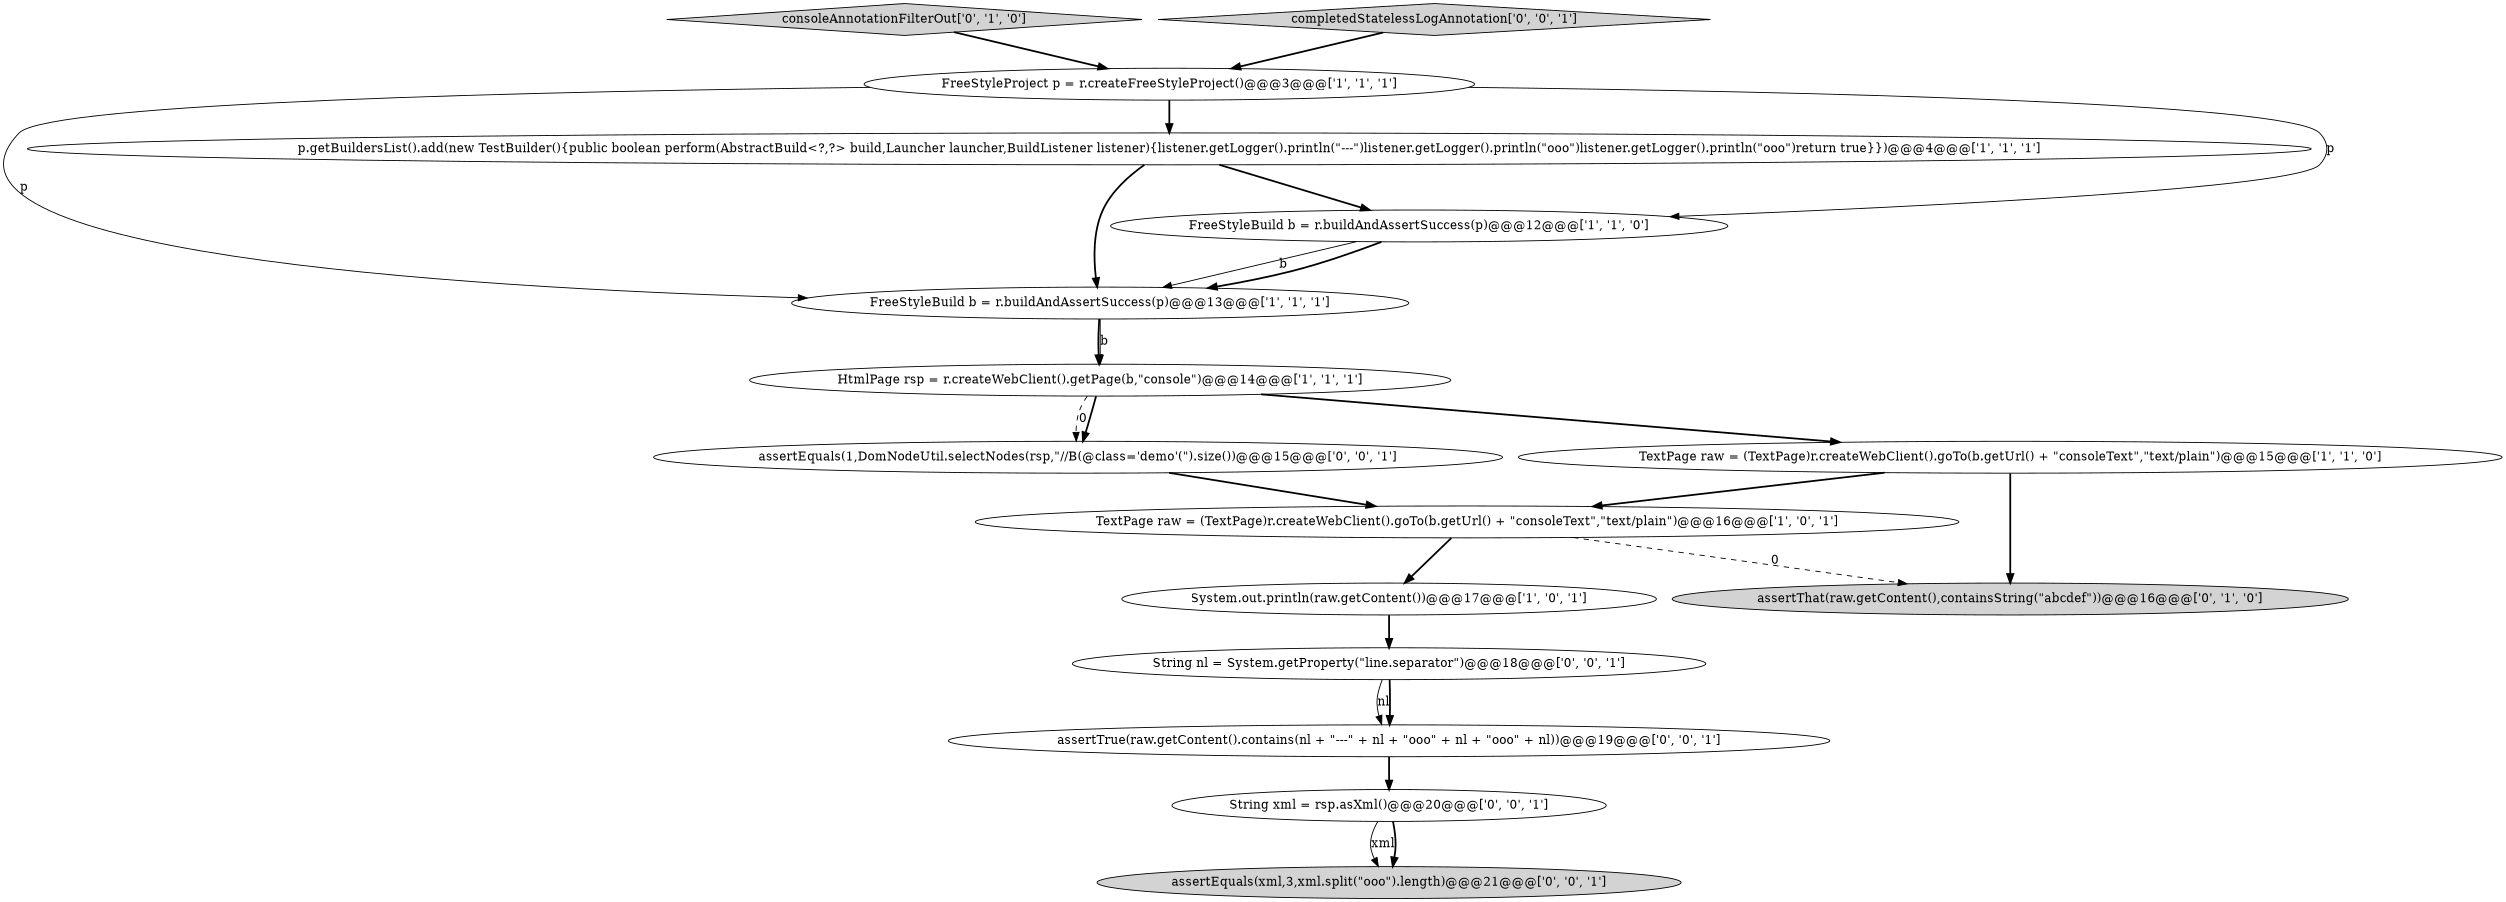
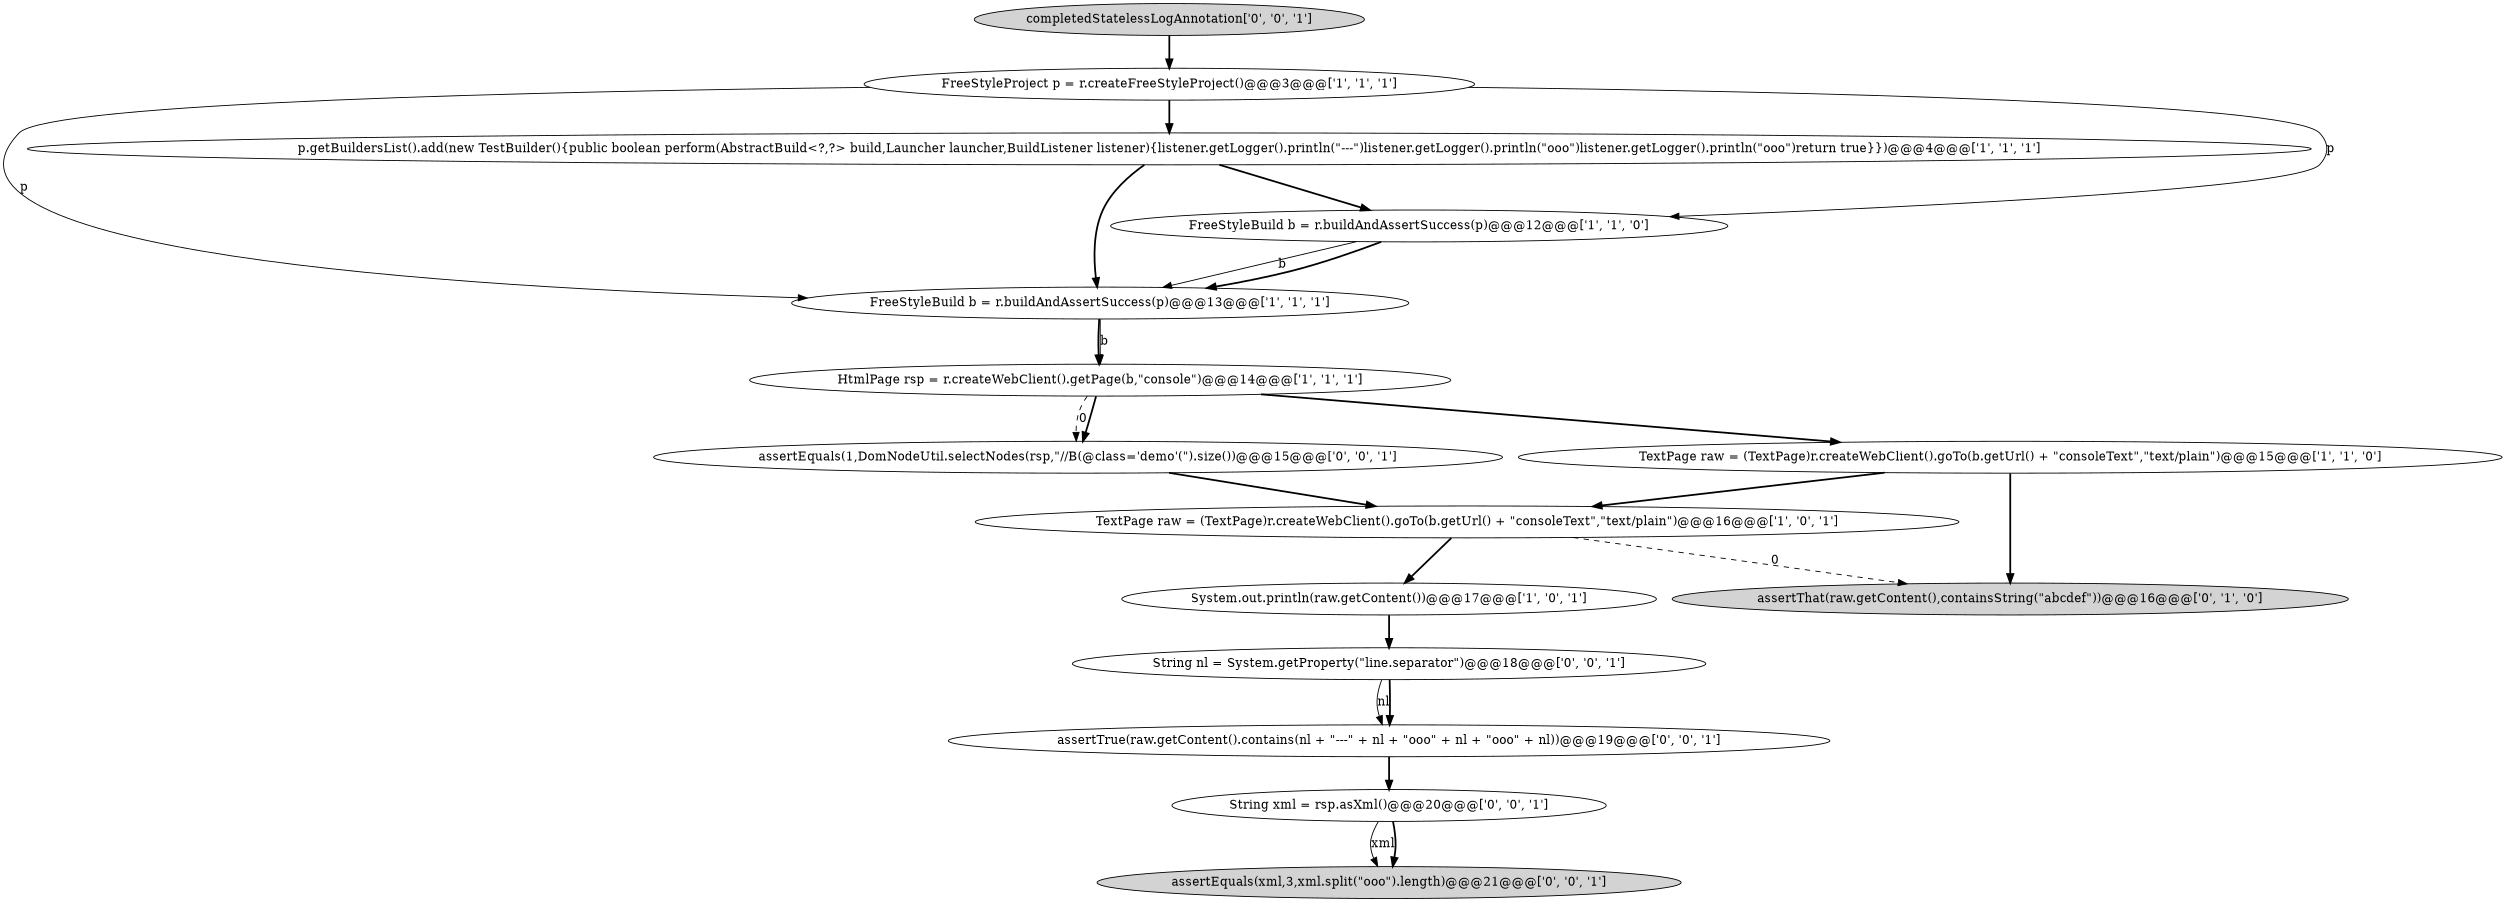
(904, 19) -> none
(1434, 19) -> (1169, 19)
